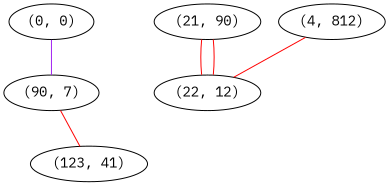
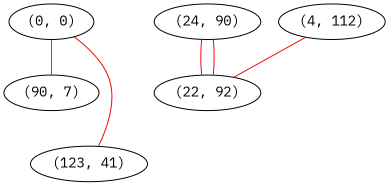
(207, 22) -> (207, 22)
(332, 22) -> (332, 22)
(207, 93) -> (207, 93)
(70, 128) -> (111, 86)
